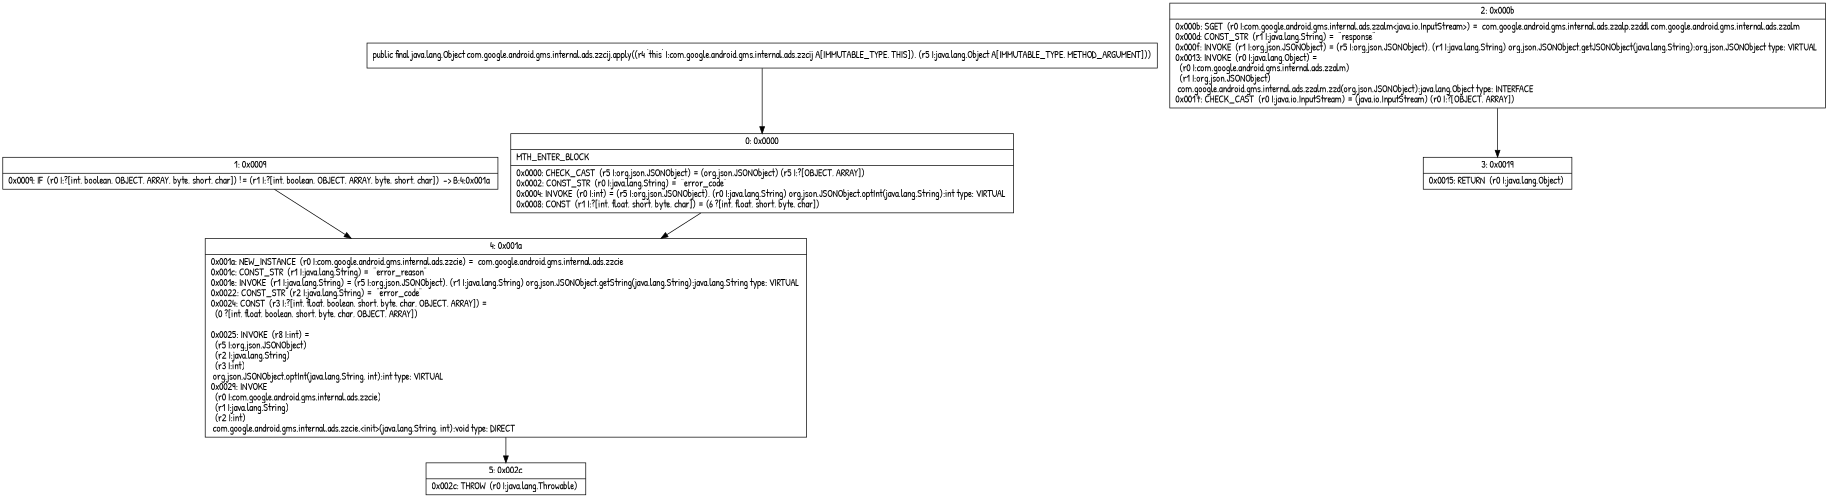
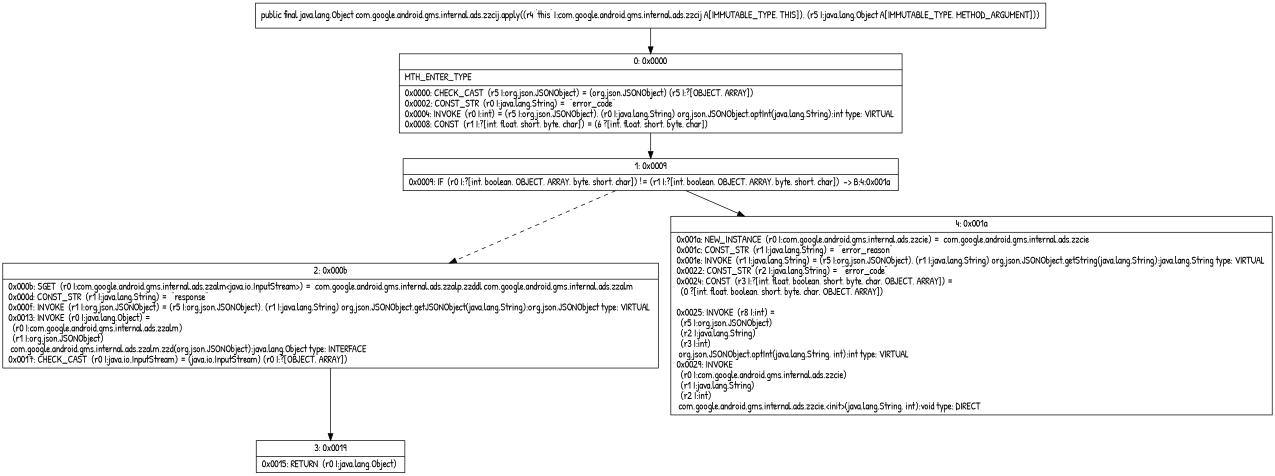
(553, 157) -> (439, 77)
(684, 224) -> (651, 142)
none -> (536, 225)
(506, 479) -> none
